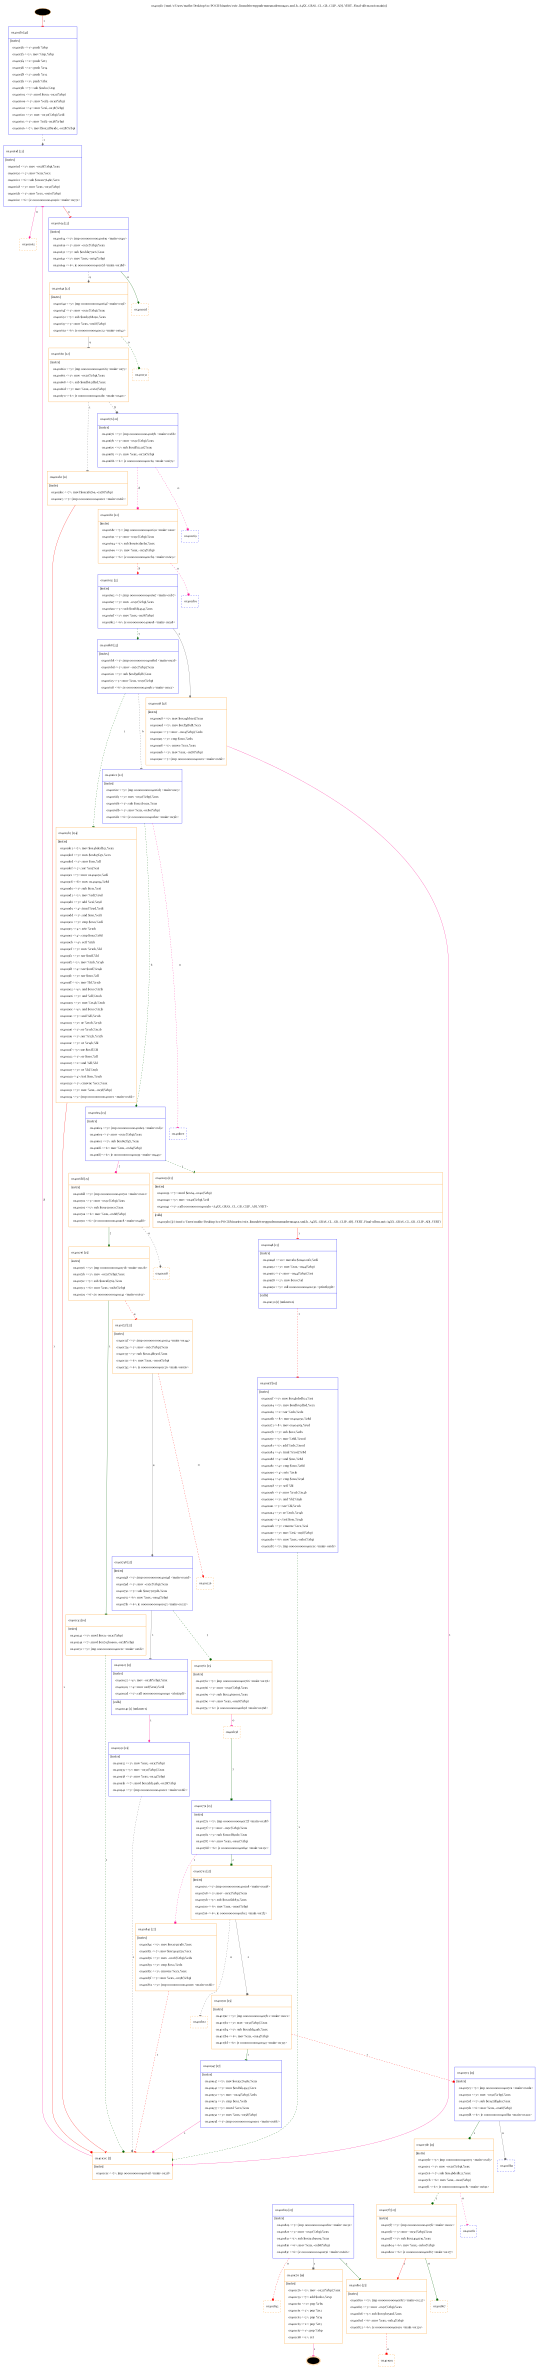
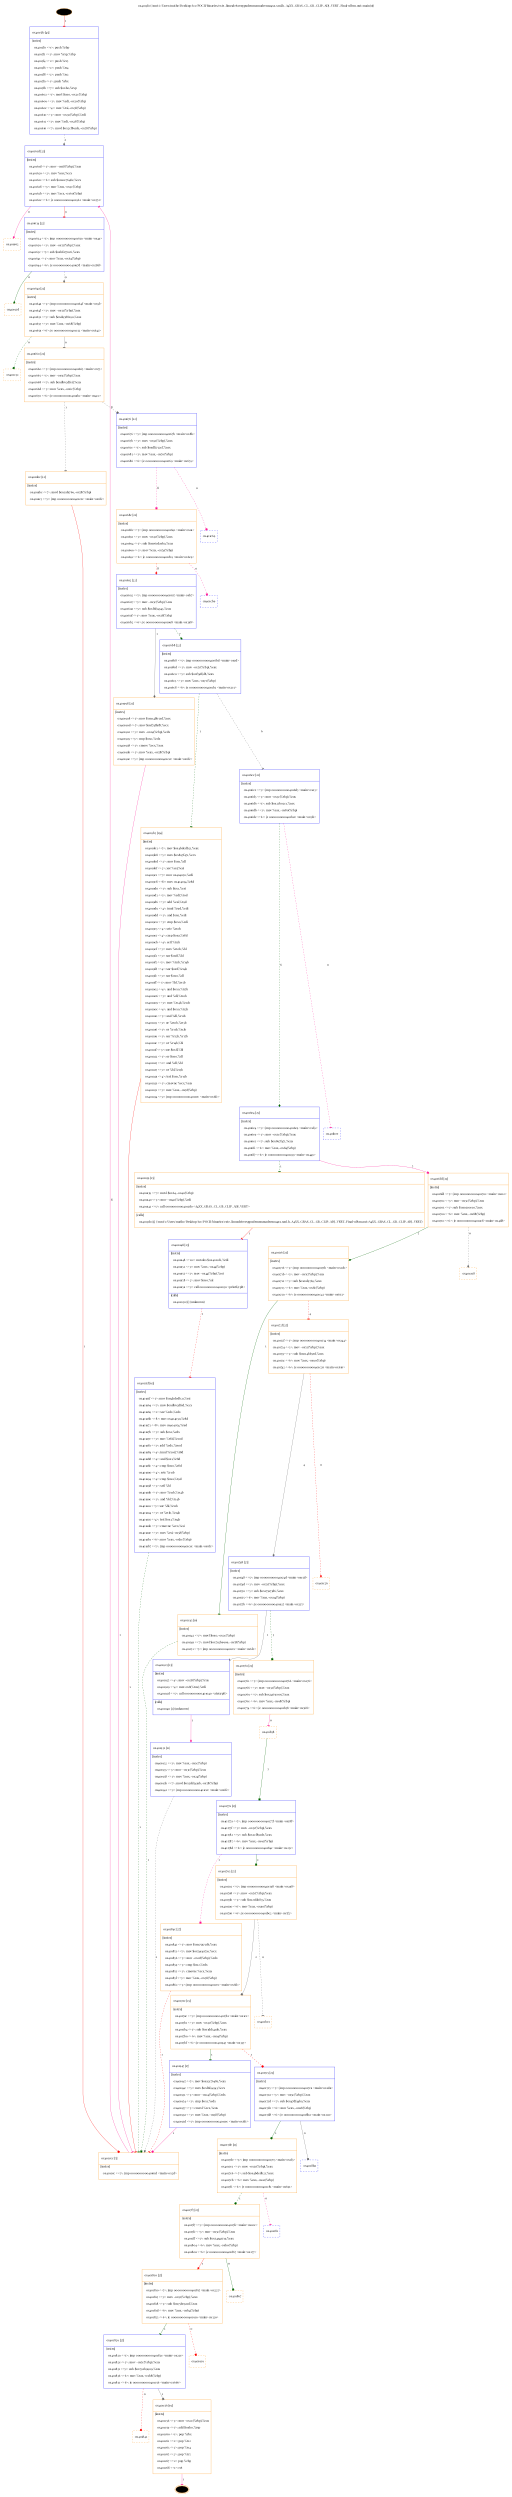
(350, 2268) -> (164, 2328)
